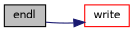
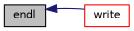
(60, 23) -> (71, 8)
